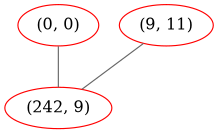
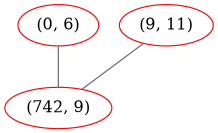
(58, 25) -> (58, 25)
(58, 108) -> (58, 108)
